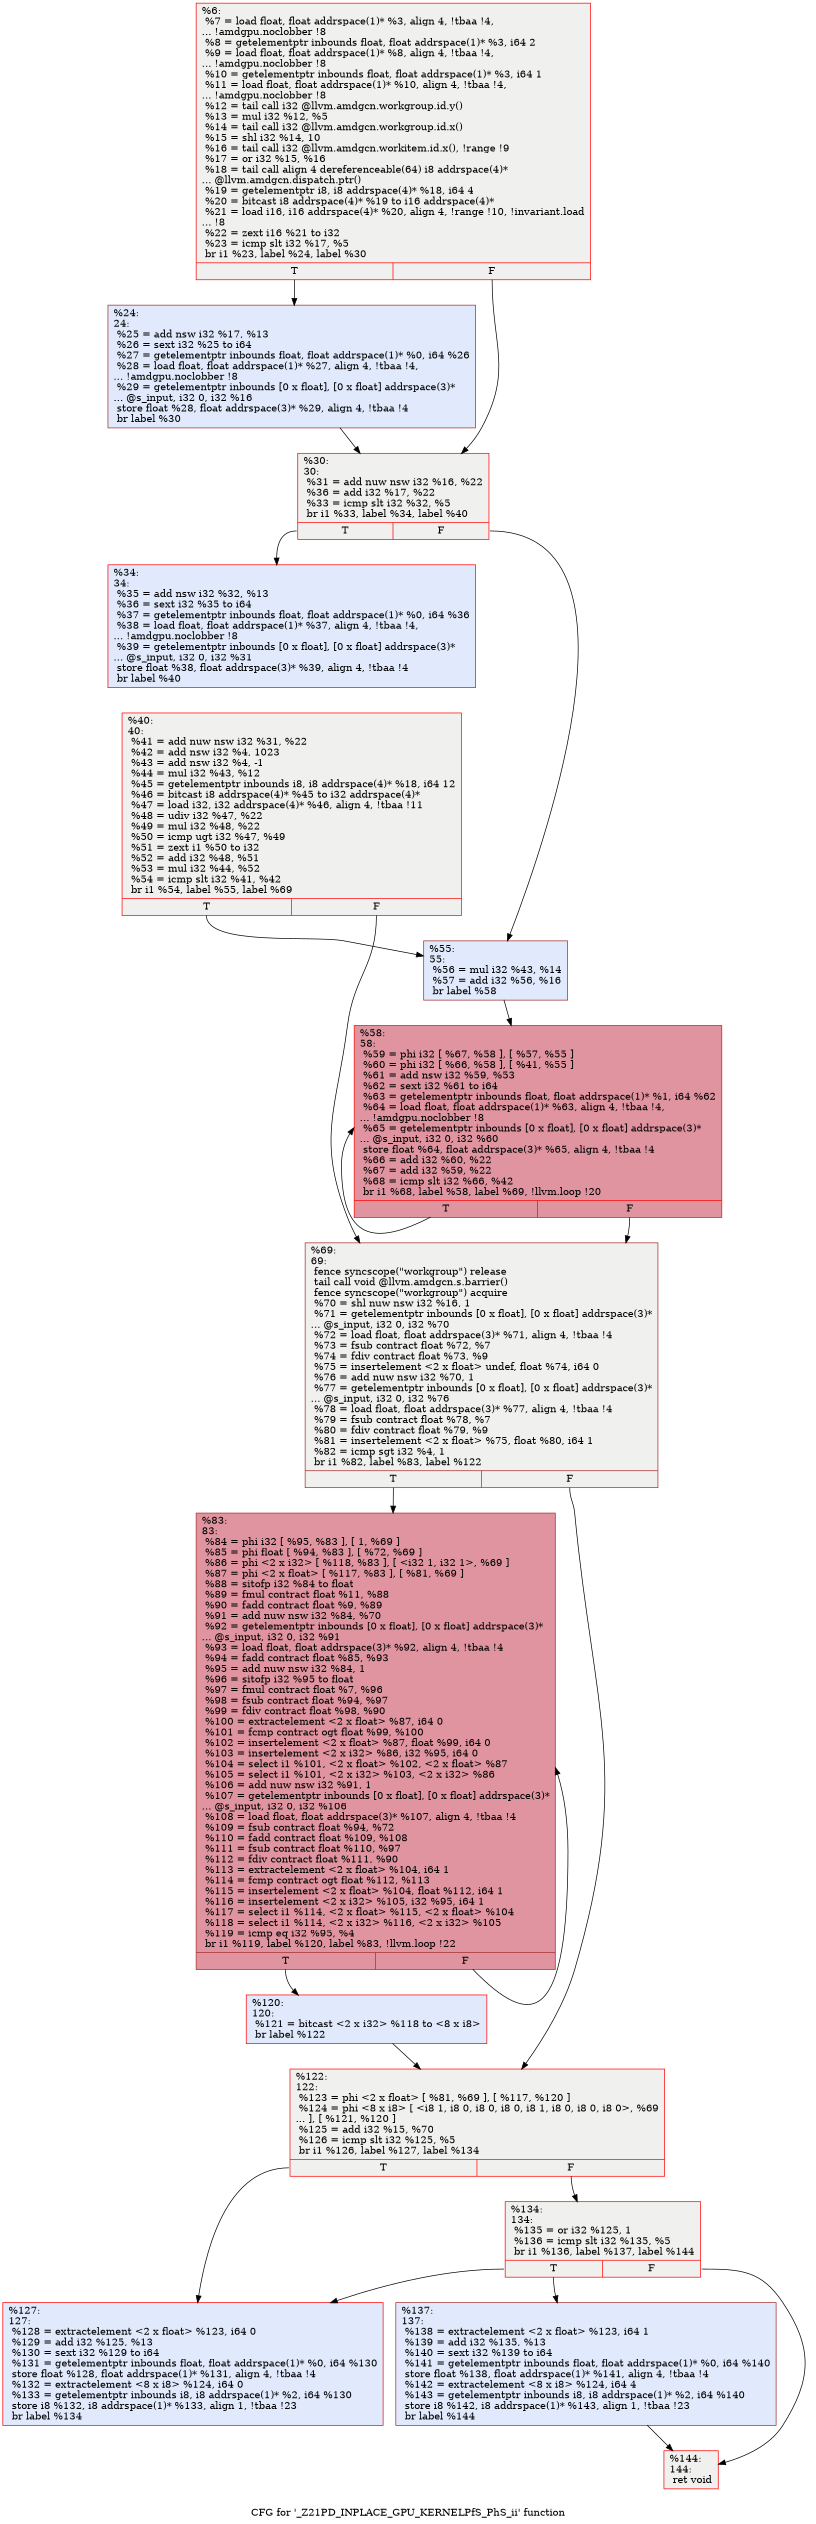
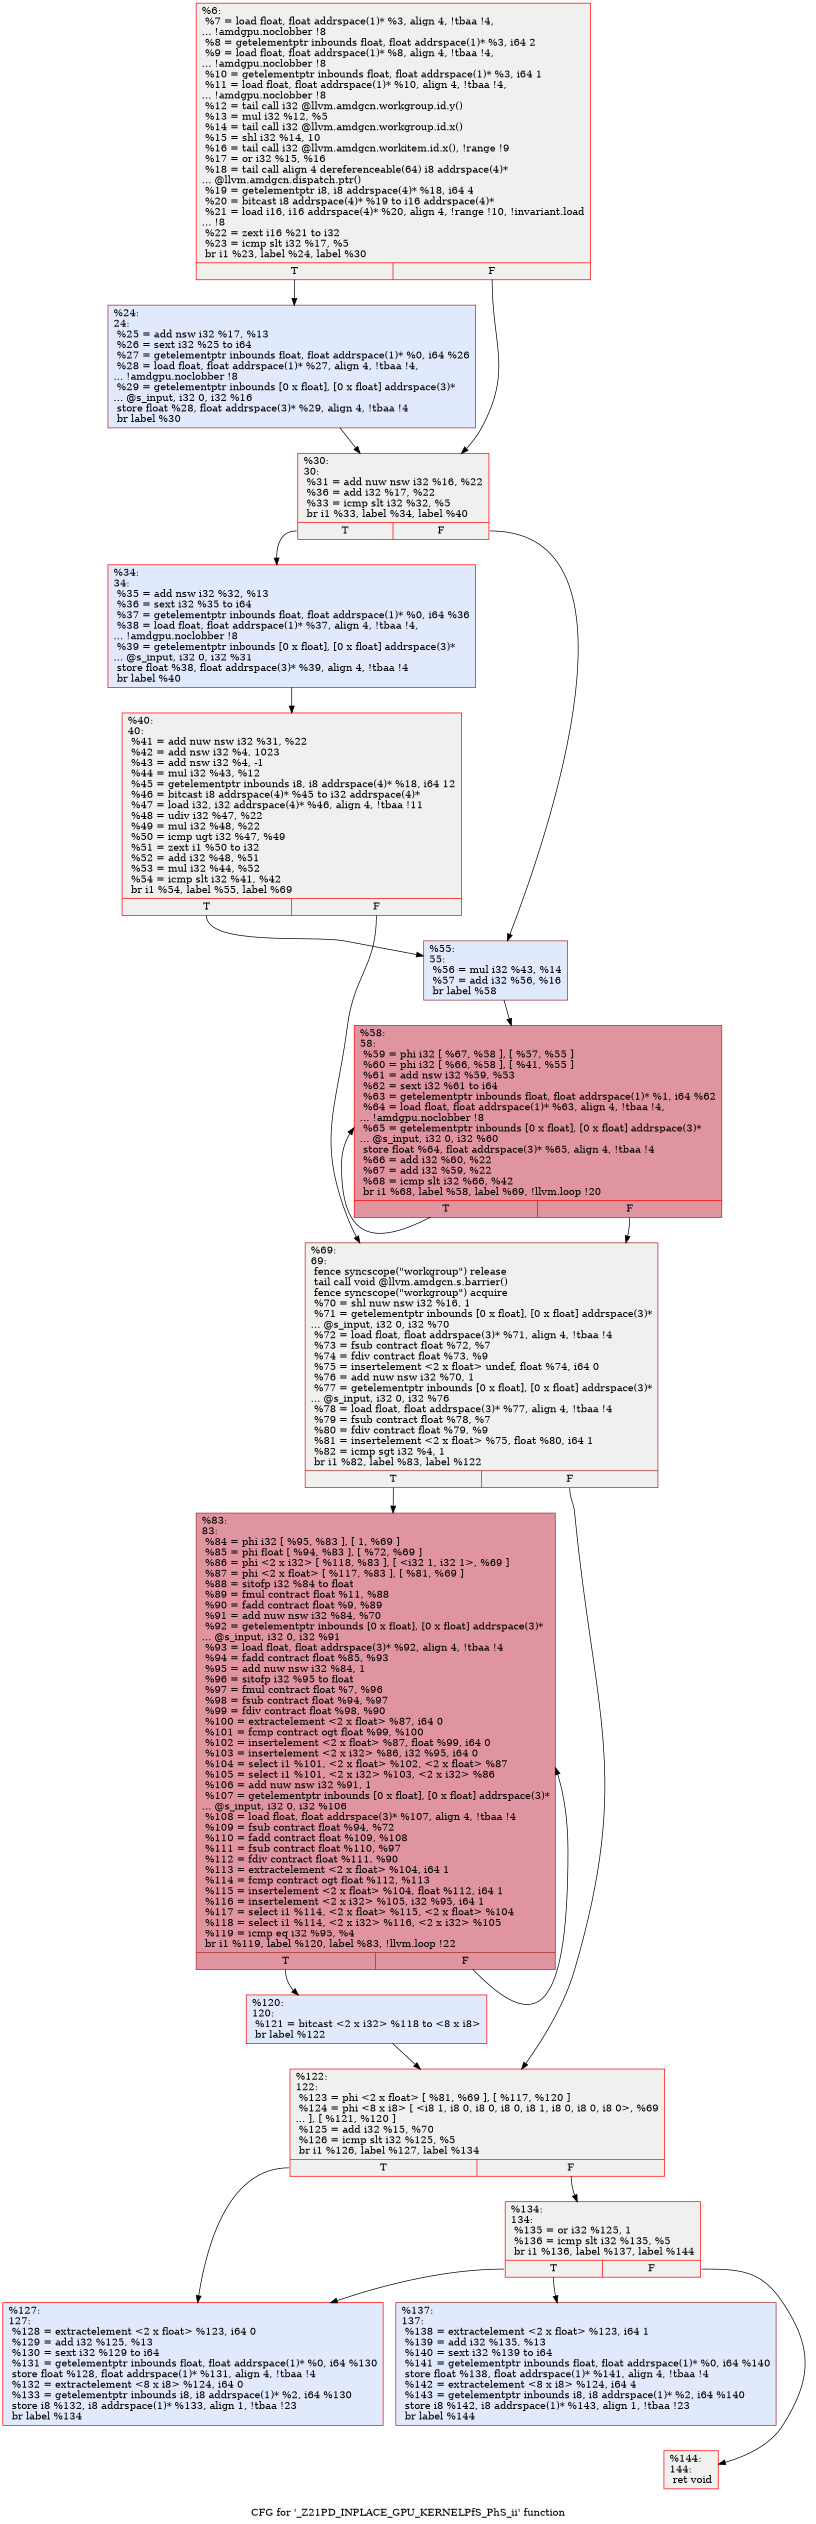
none -> (292, 697)
(657, 2435) -> none
